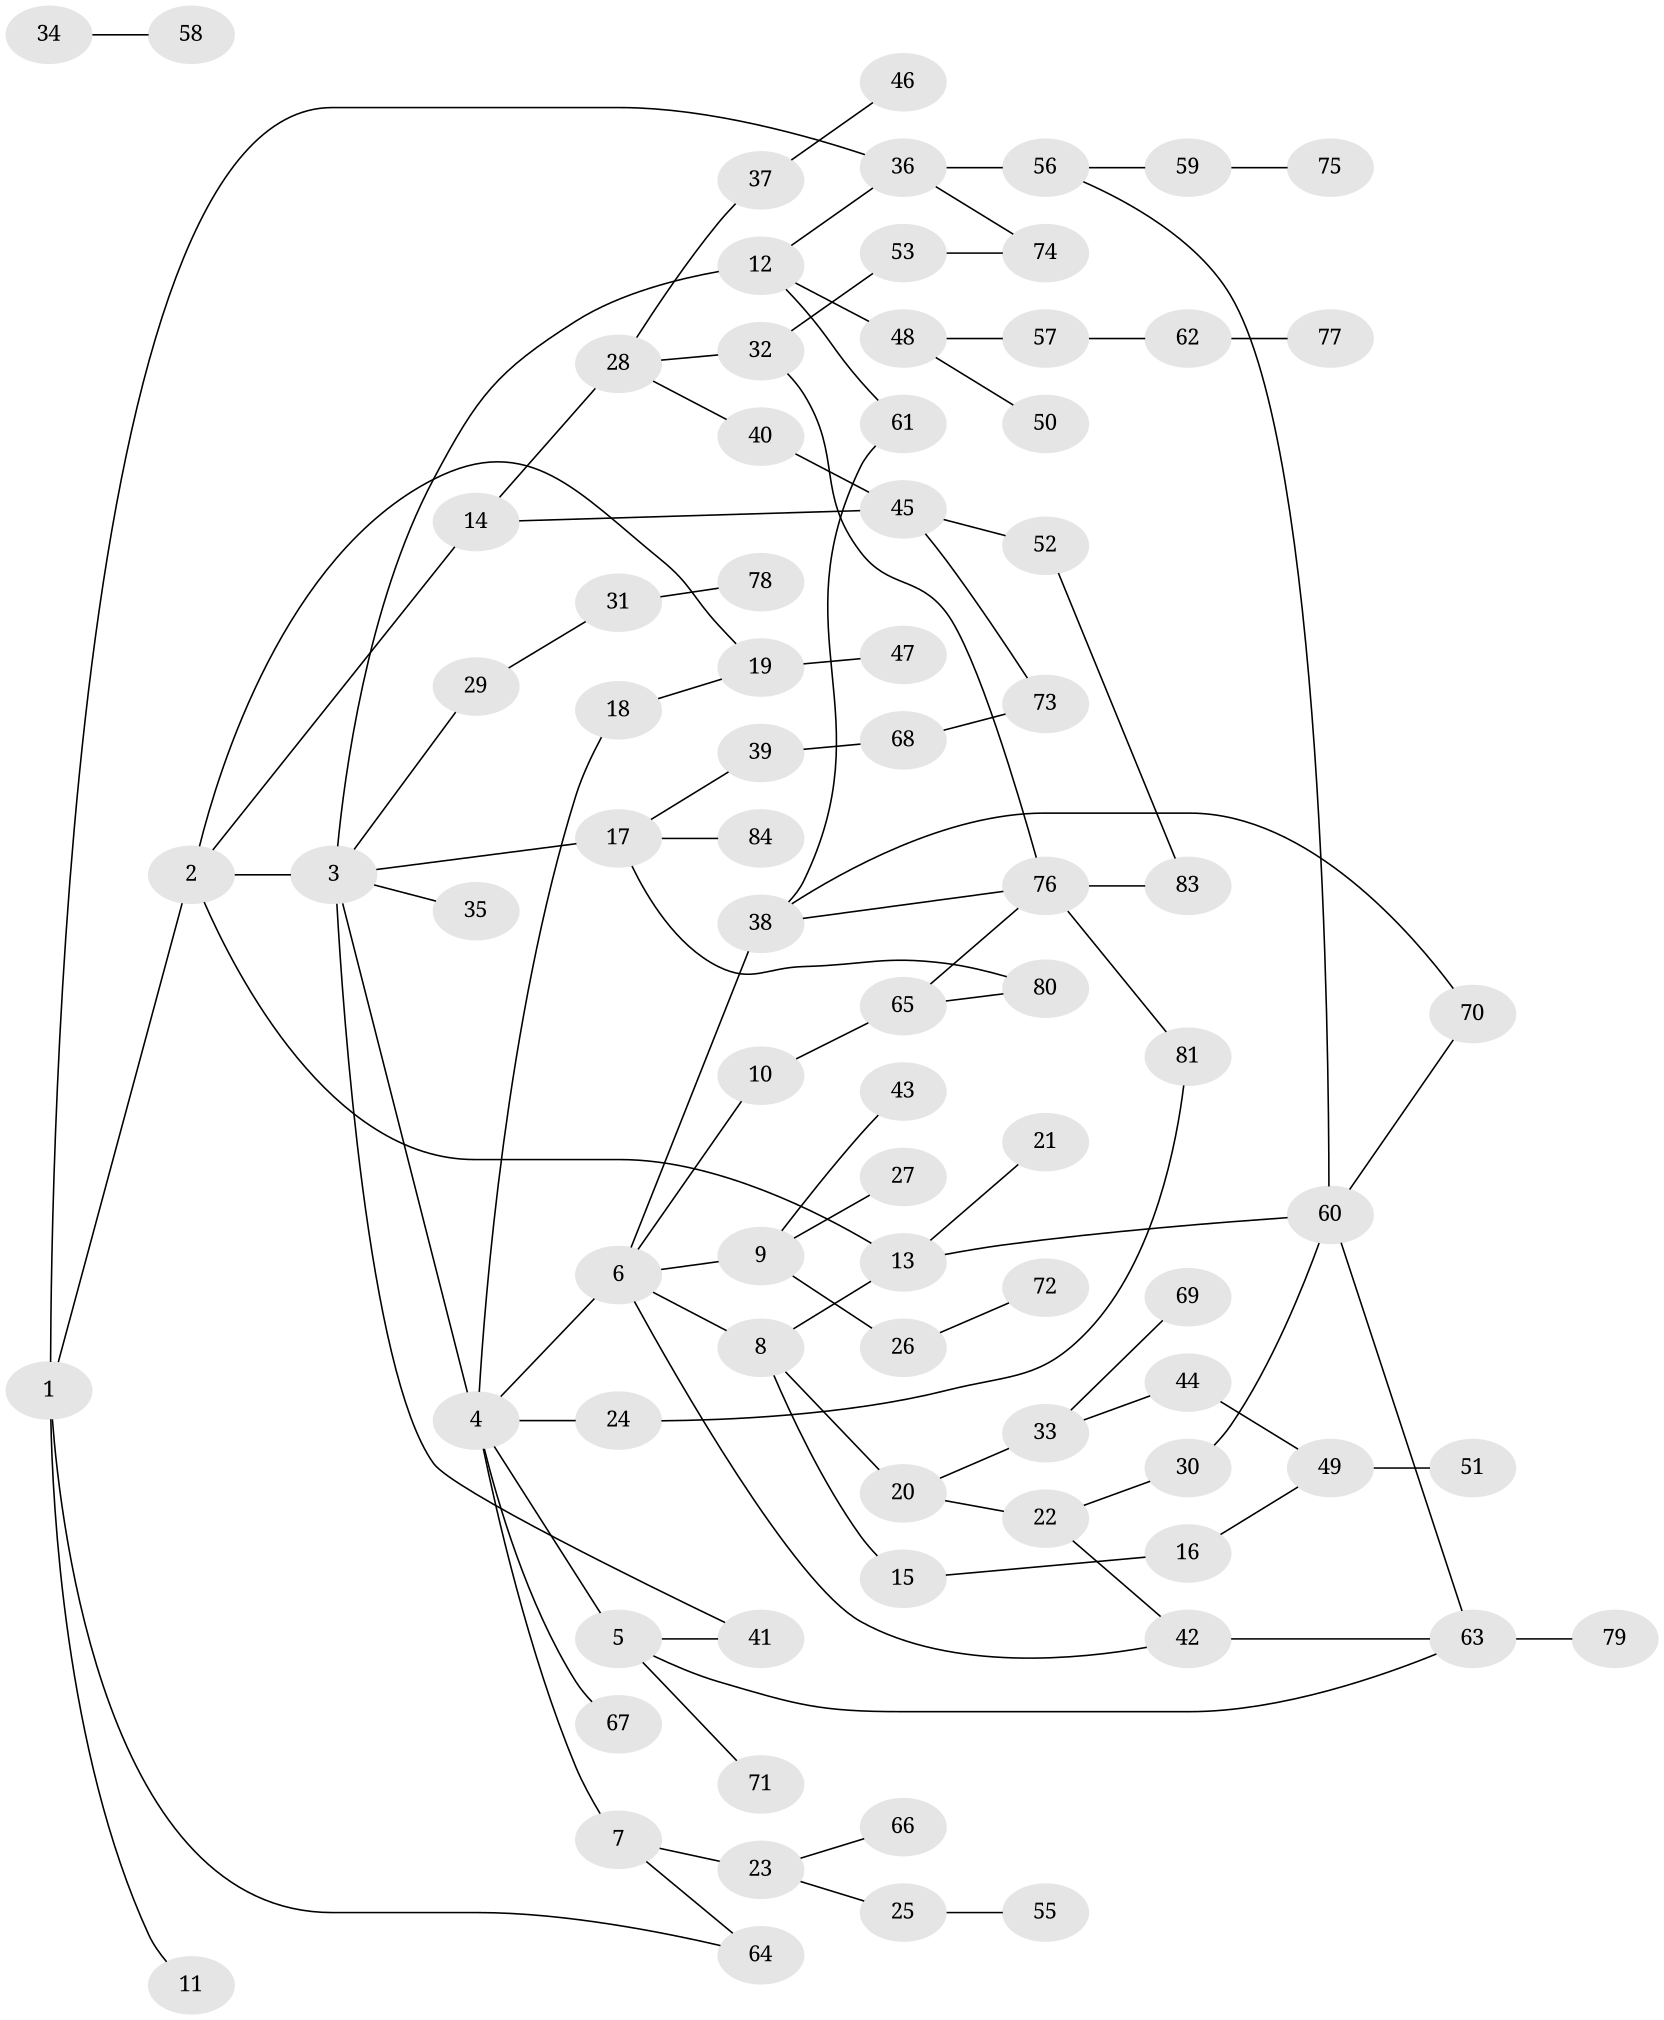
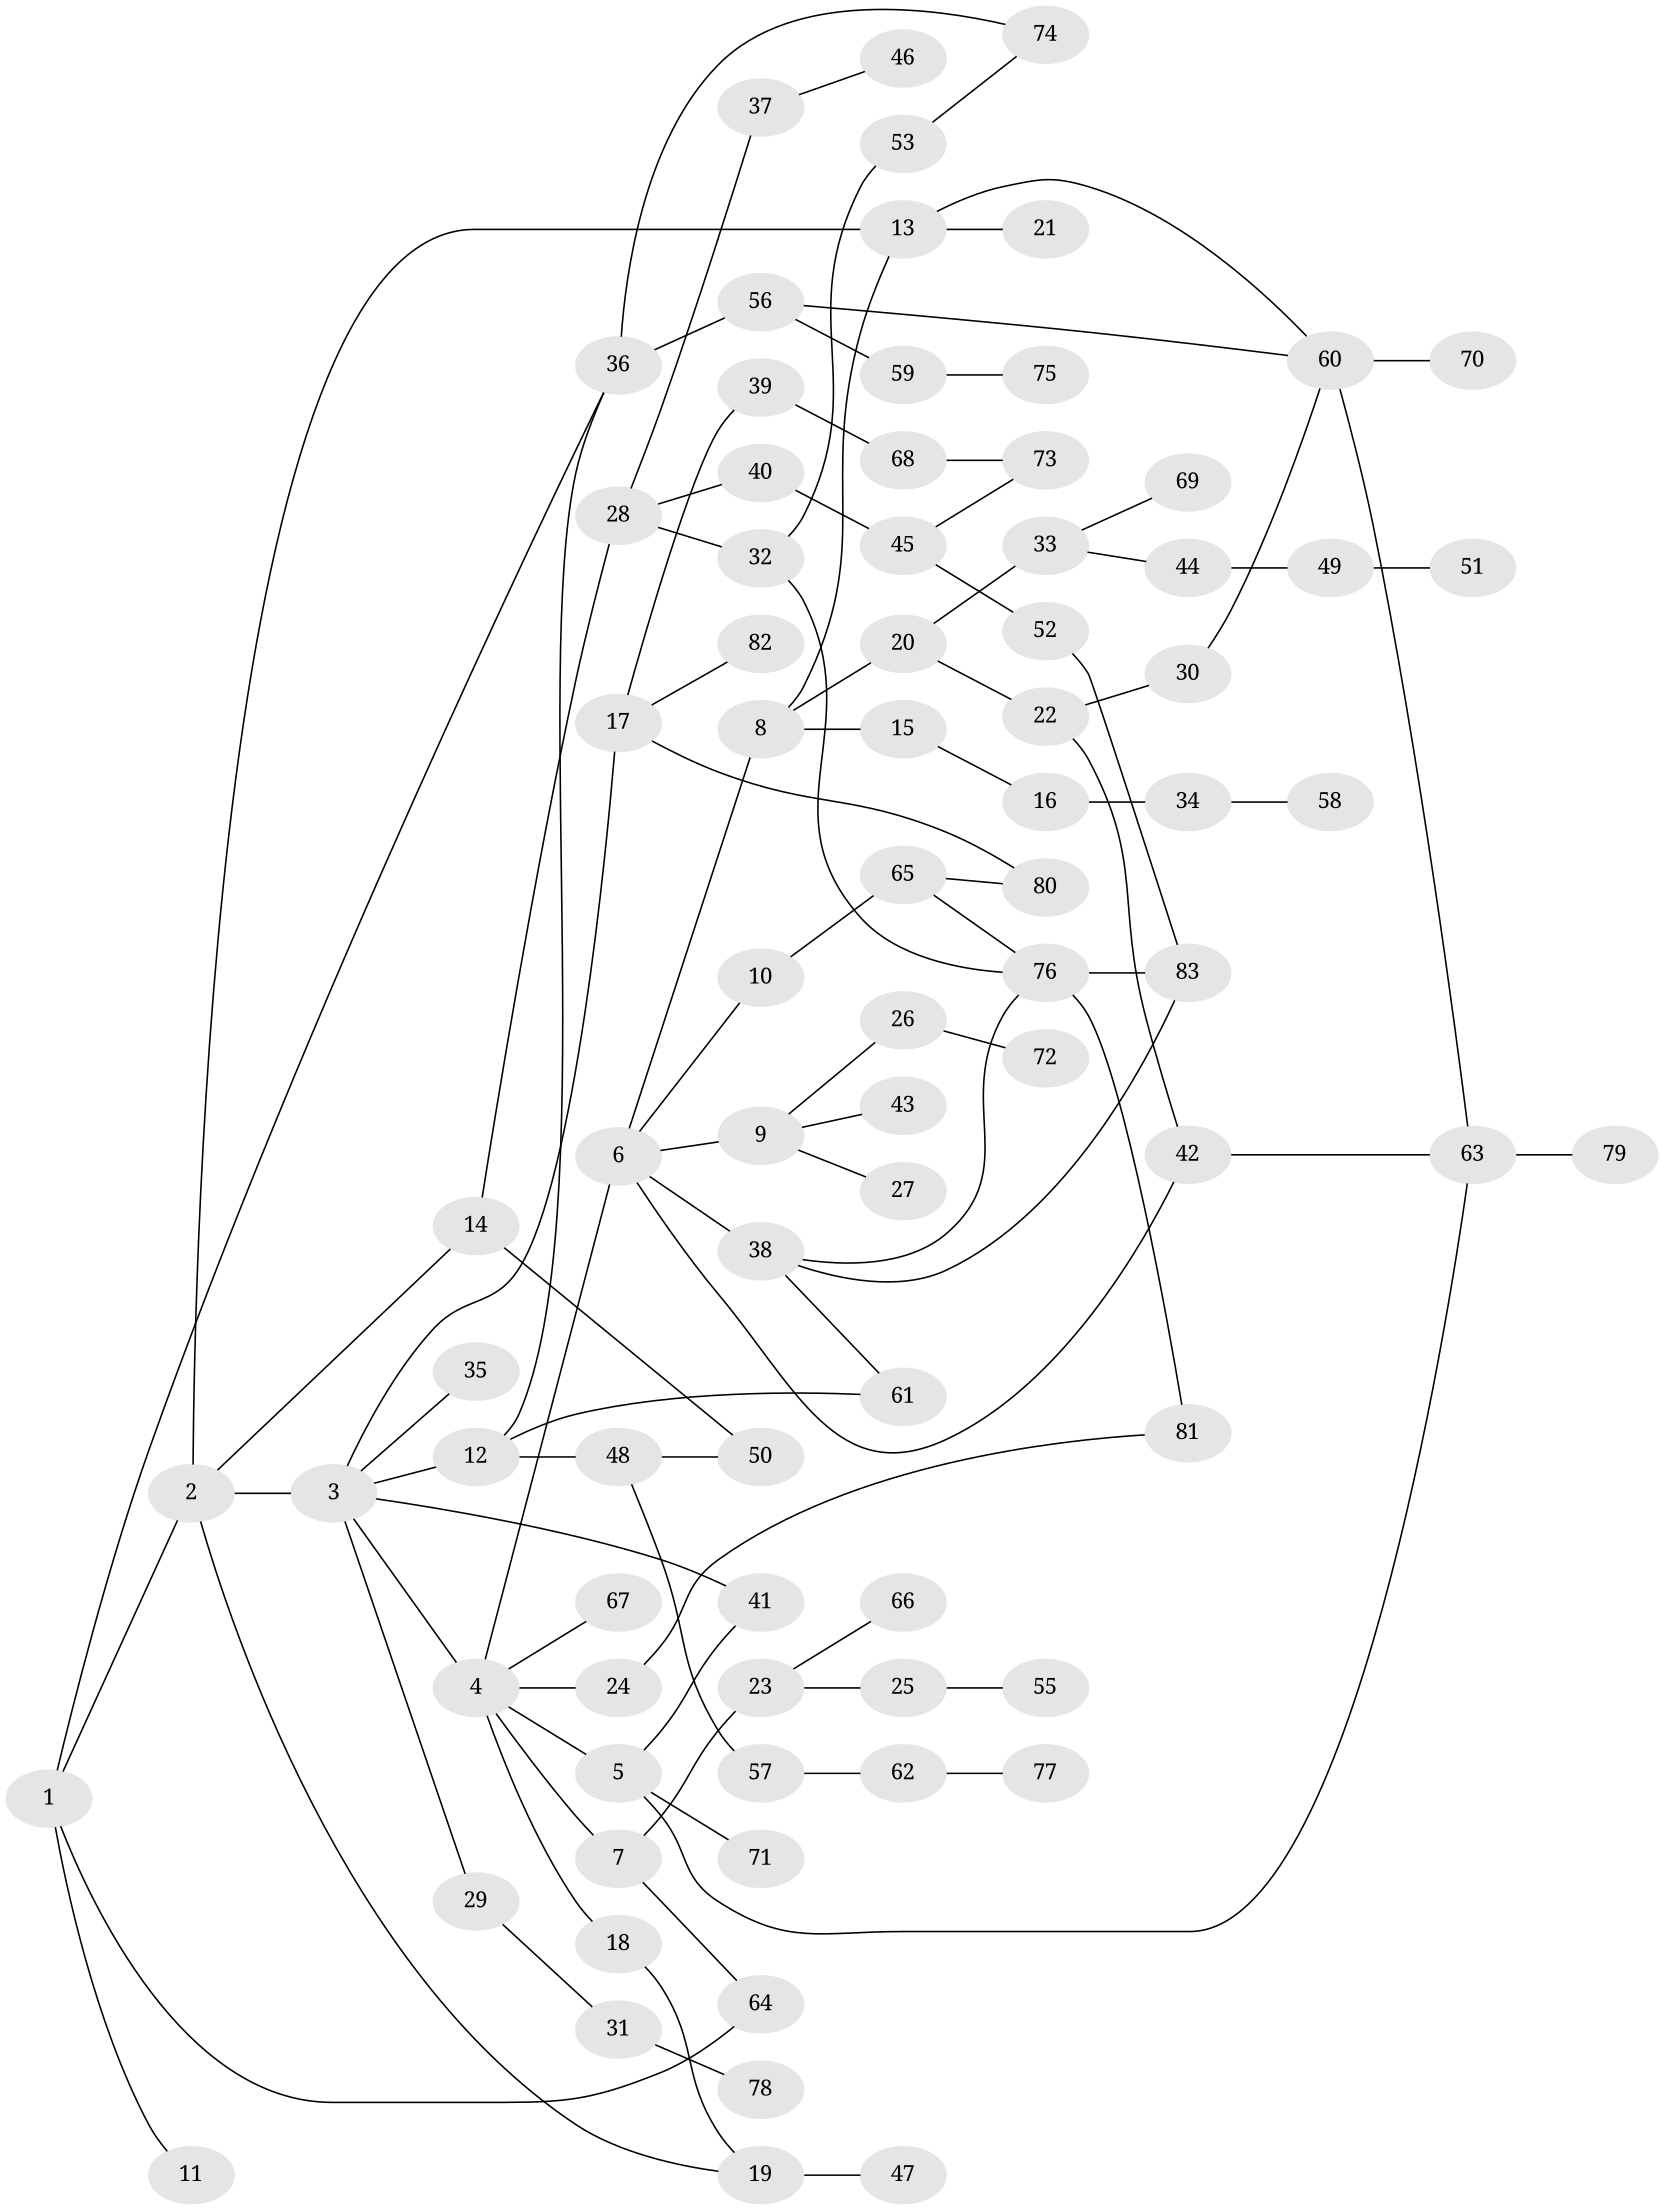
(690, 516) -> (618, 1341)
(1145, 813) -> (1031, 1211)
(761, 838) -> (761, 644)
(1259, 1511) -> (1119, 802)
